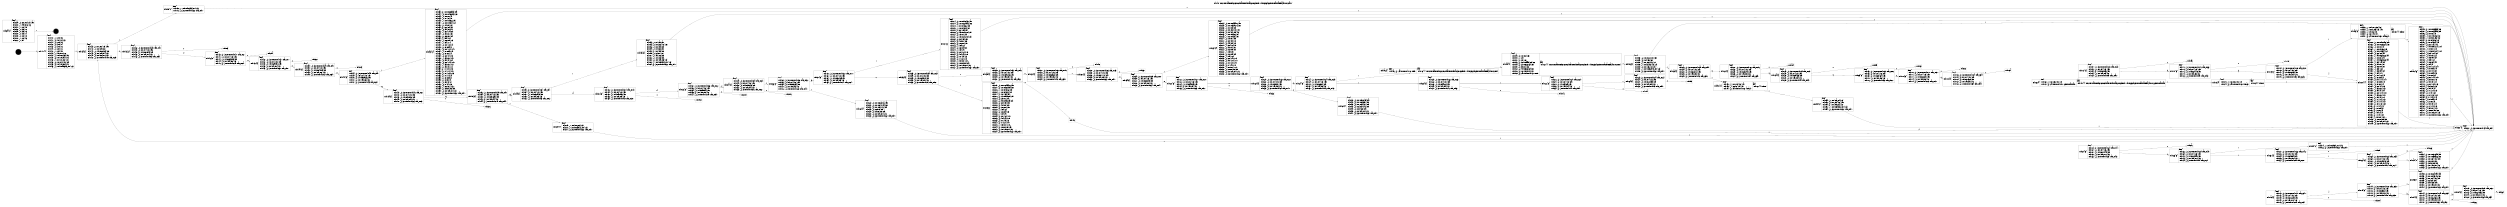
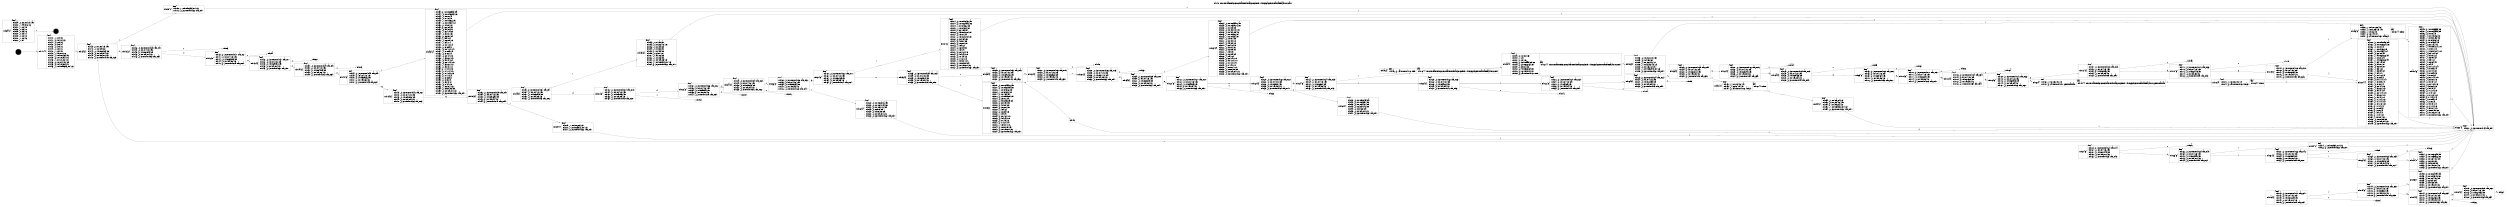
(1667, 68) -> (1667, 77)
none -> (2008, 81)
(510, 95) -> none
(488, 107) -> none
